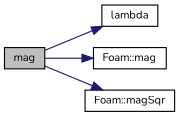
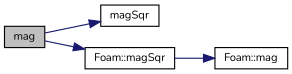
(130, 16) -> (130, 16)
(64, 58) -> (189, 58)
